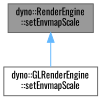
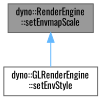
(51, 81) -> (51, 81)
